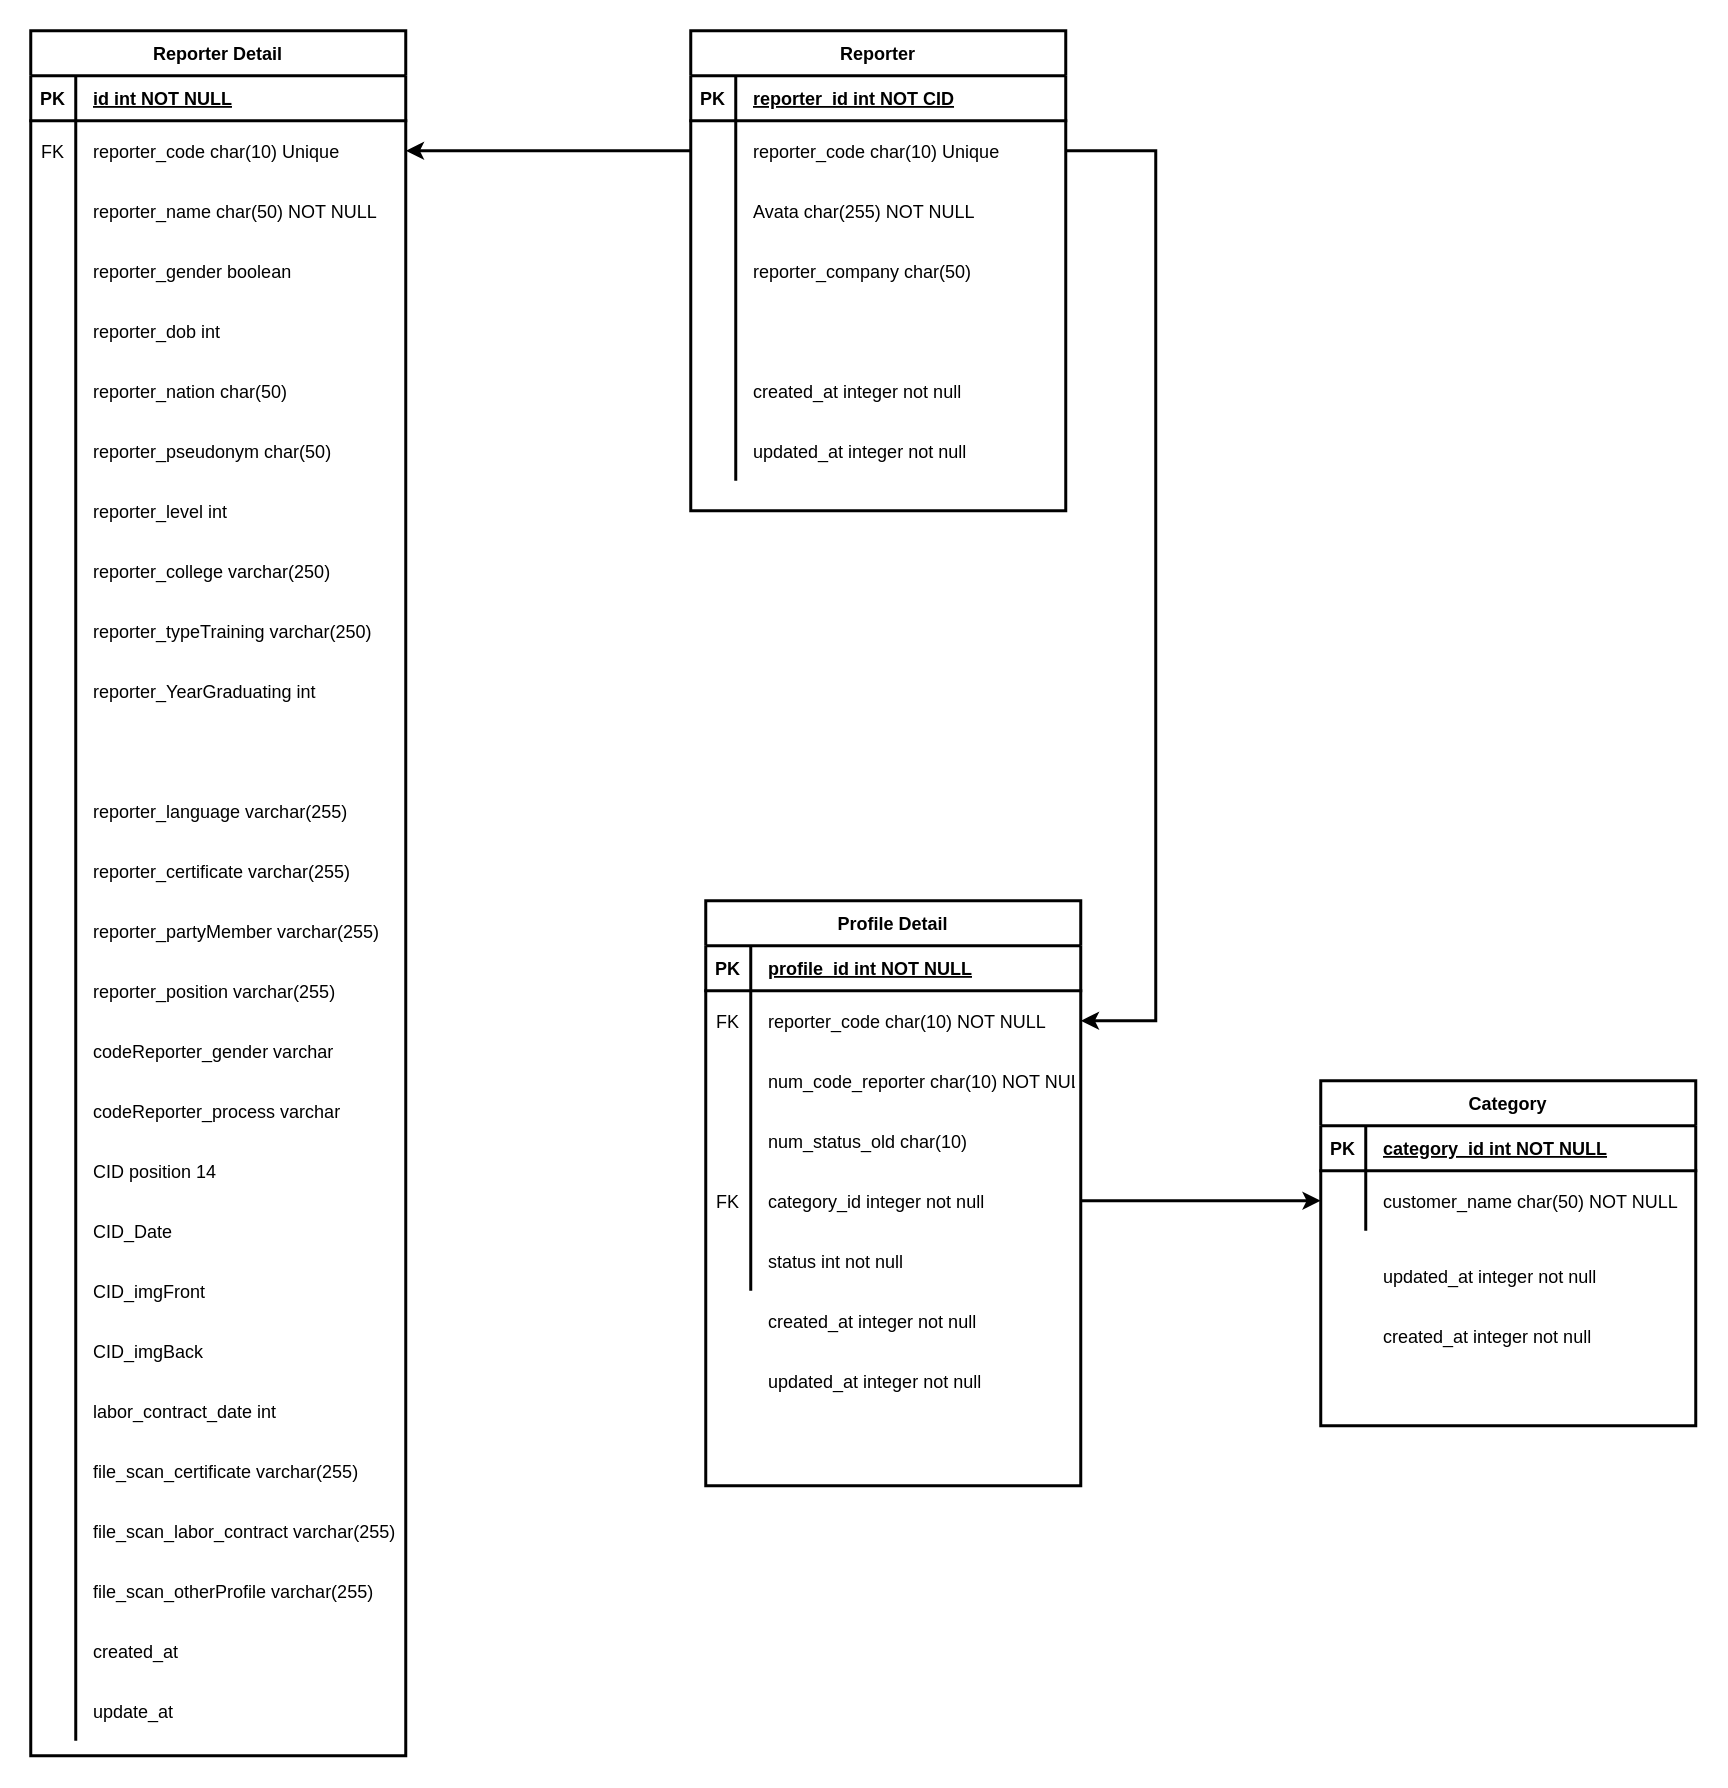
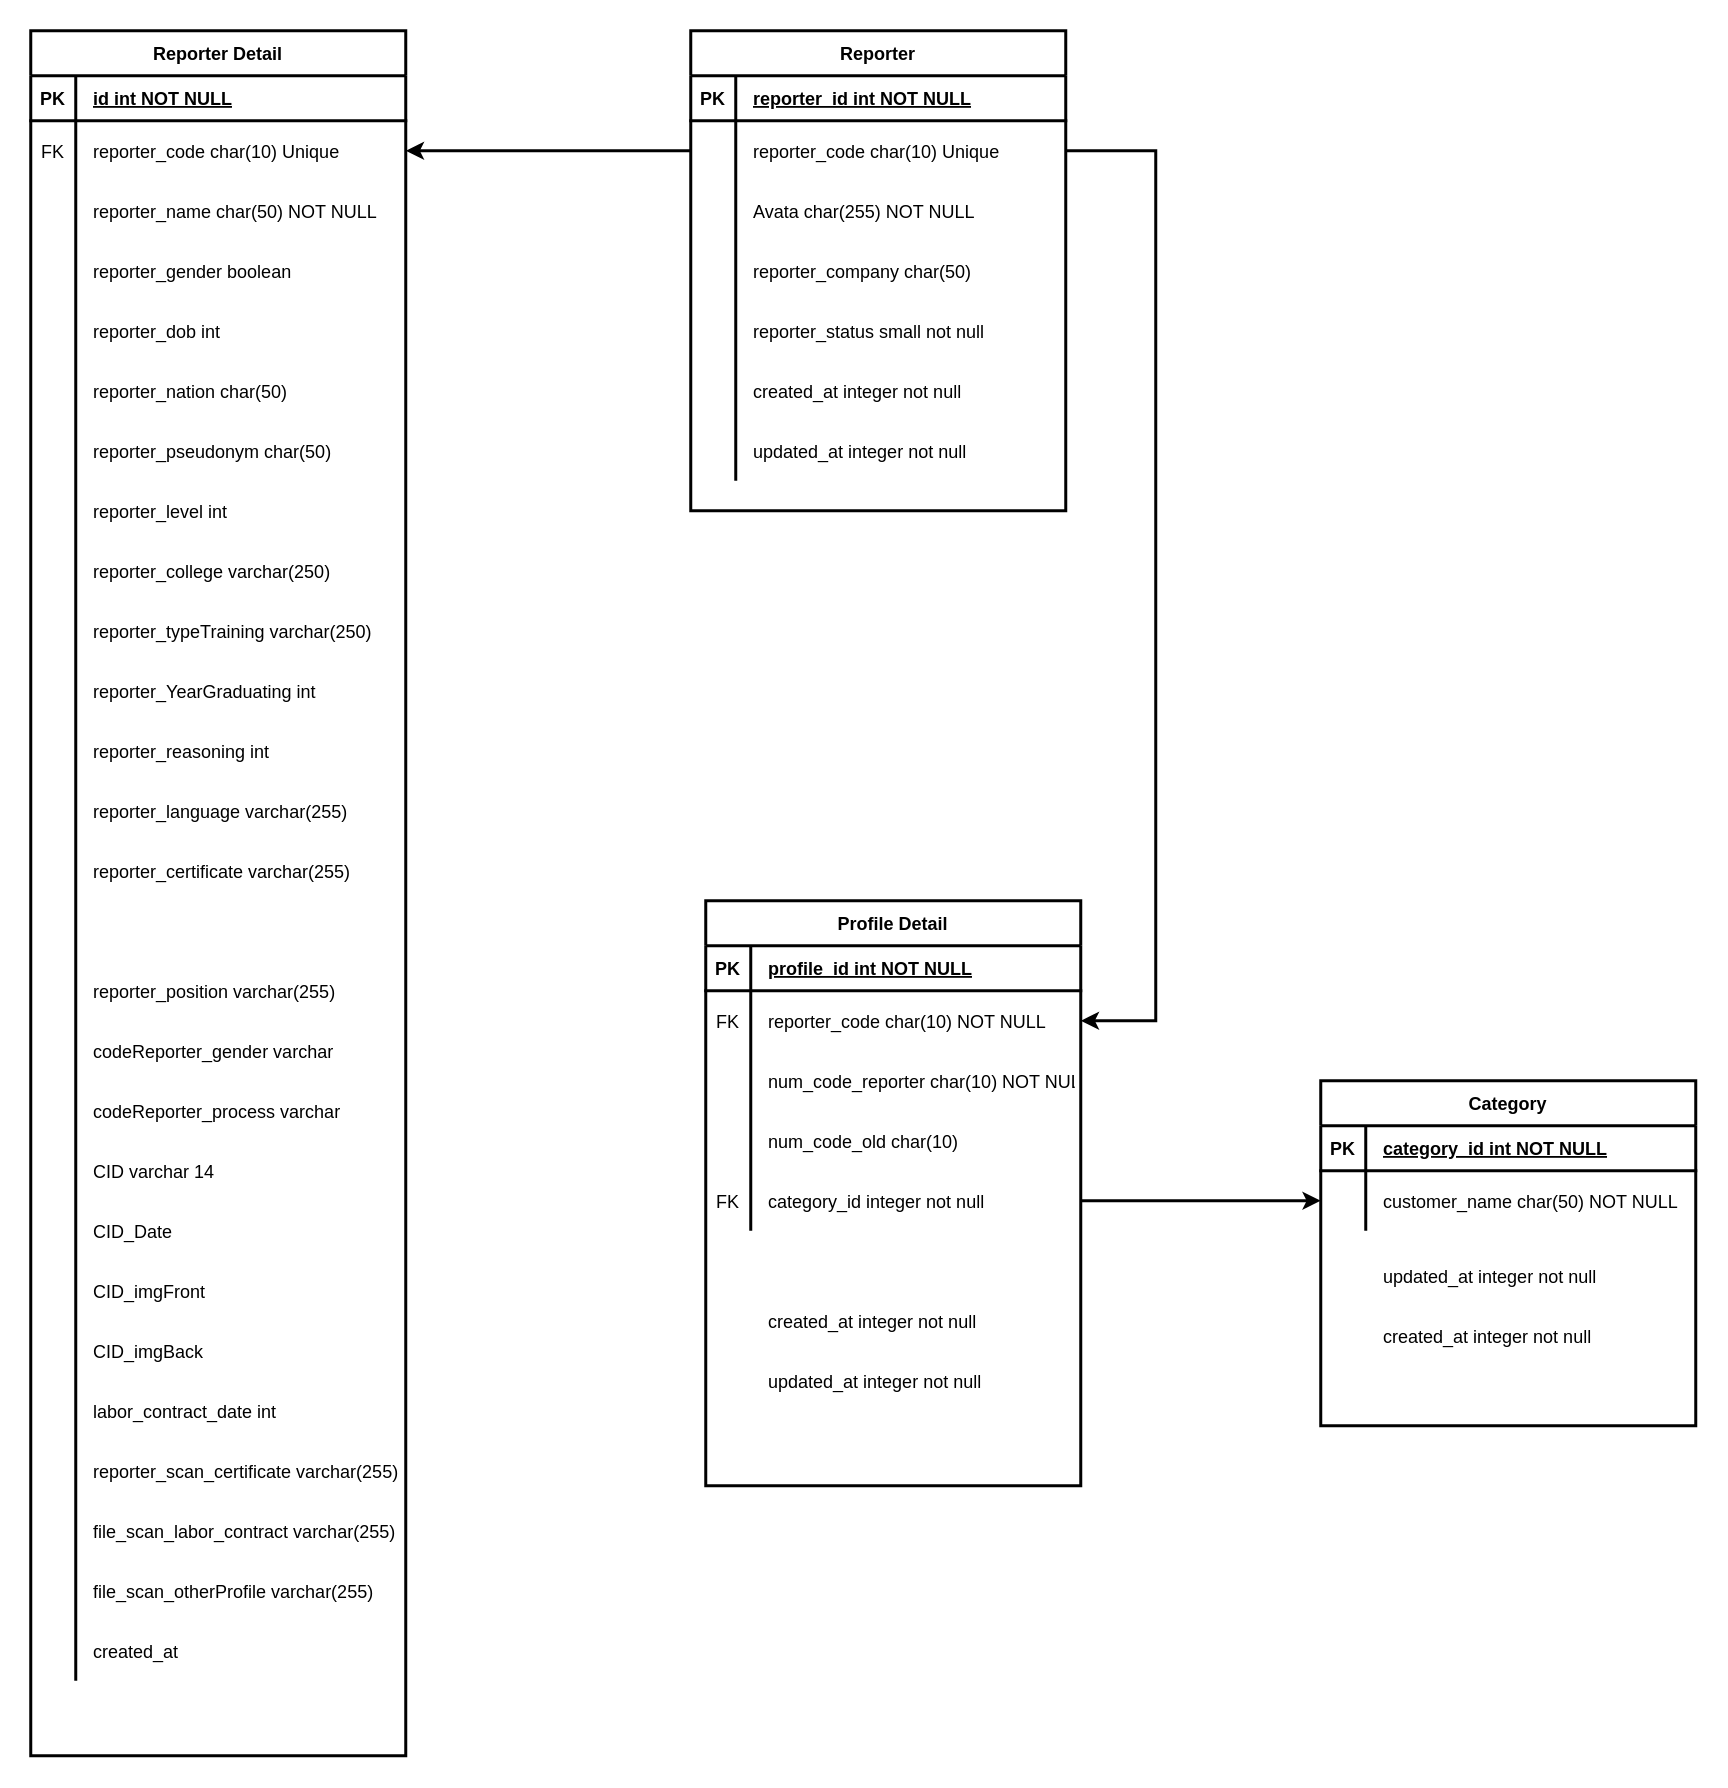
(857, 99) -> (862, 99)
none -> (901, 331)
none -> (241, 751)
(241, 931) -> none
(879, 1142) -> (869, 1142)
(159, 1172) -> (159, 1172)
(916, 1261) -> none
(253, 1472) -> (278, 1472)
(241, 1711) -> none
